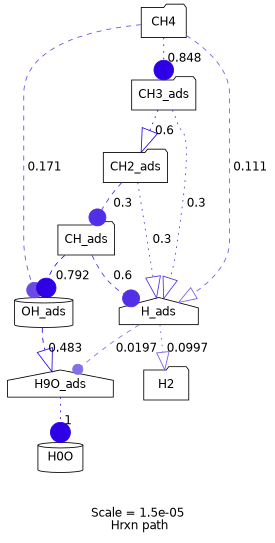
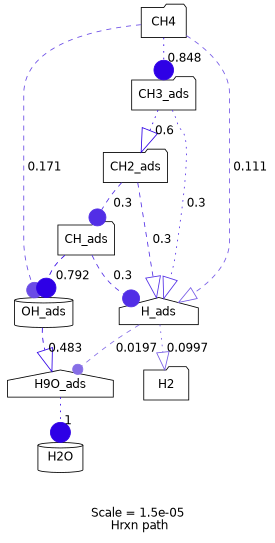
(145, 230) -> (145, 230)
(121, 276) -> (121, 276)
(60, 458) -> (60, 458)
